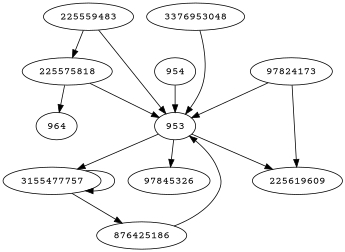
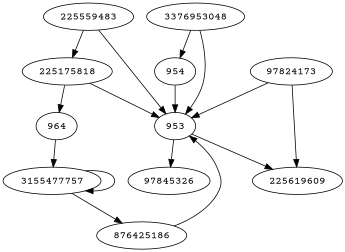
none -> (187, 40)
(67, 71) -> (67, 71)
(121, 150) -> (55, 150)
